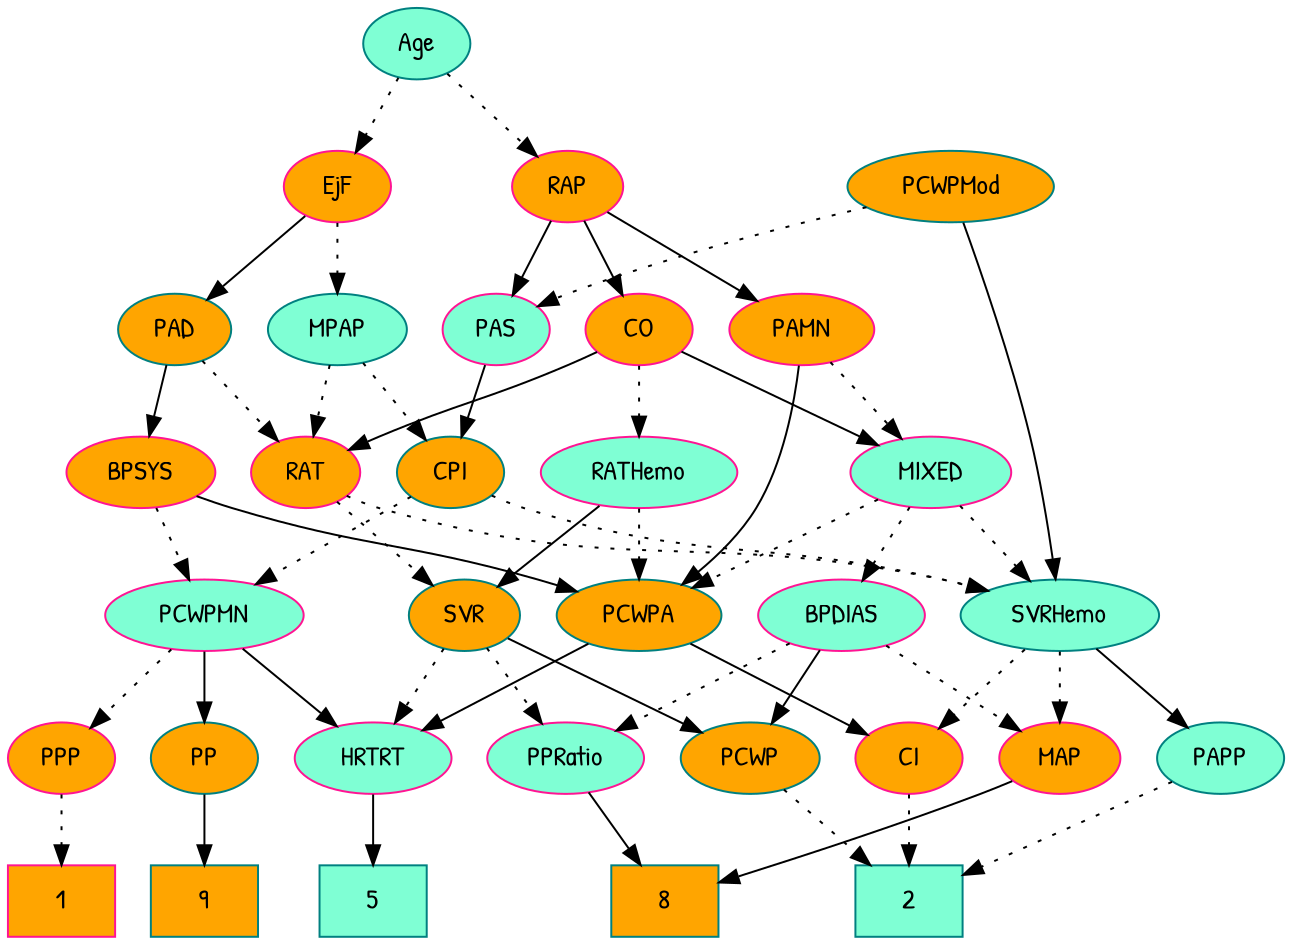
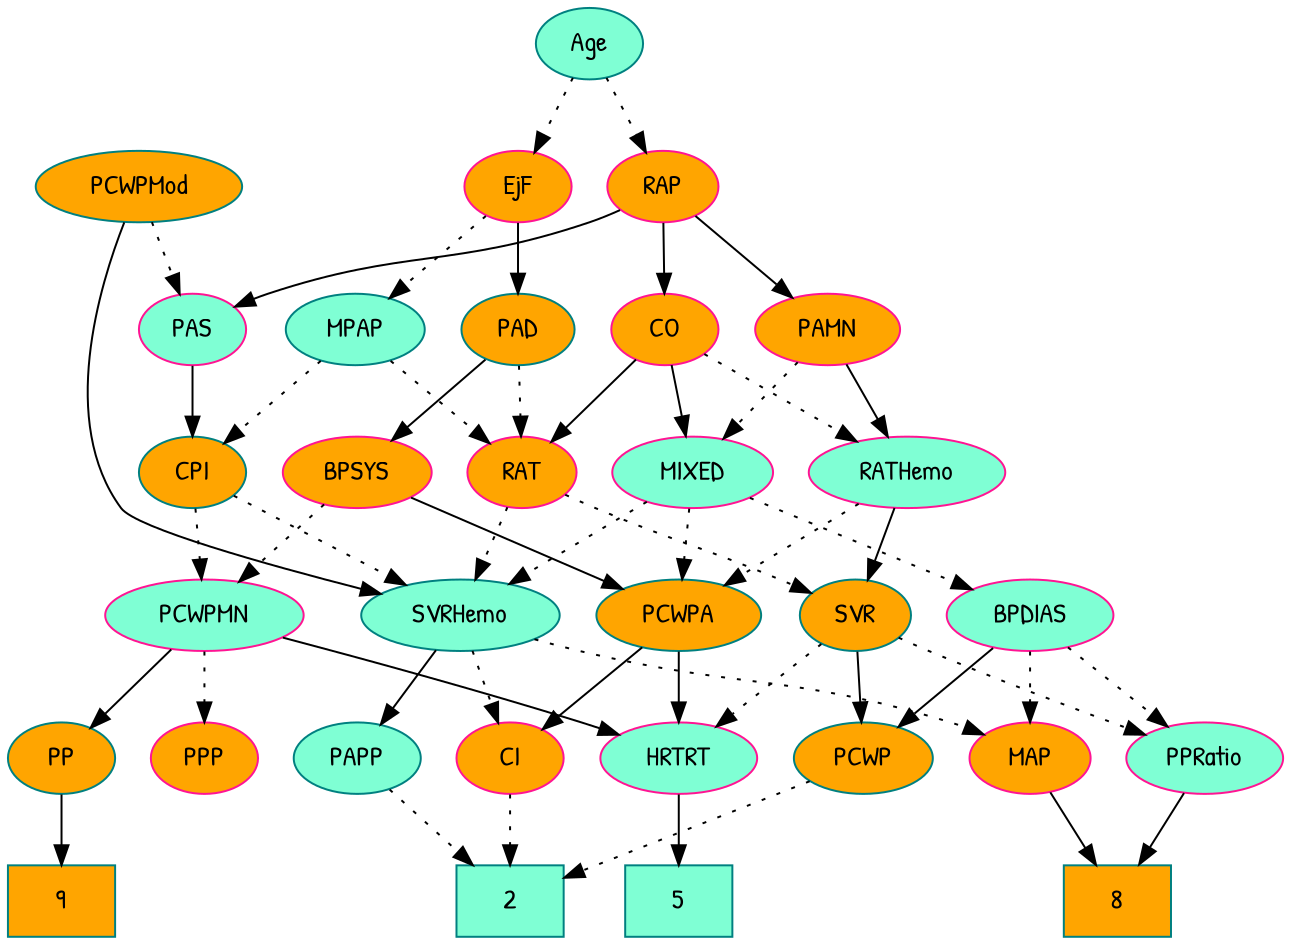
(770, 480) -> (862, 392)
(62, 901) -> none
